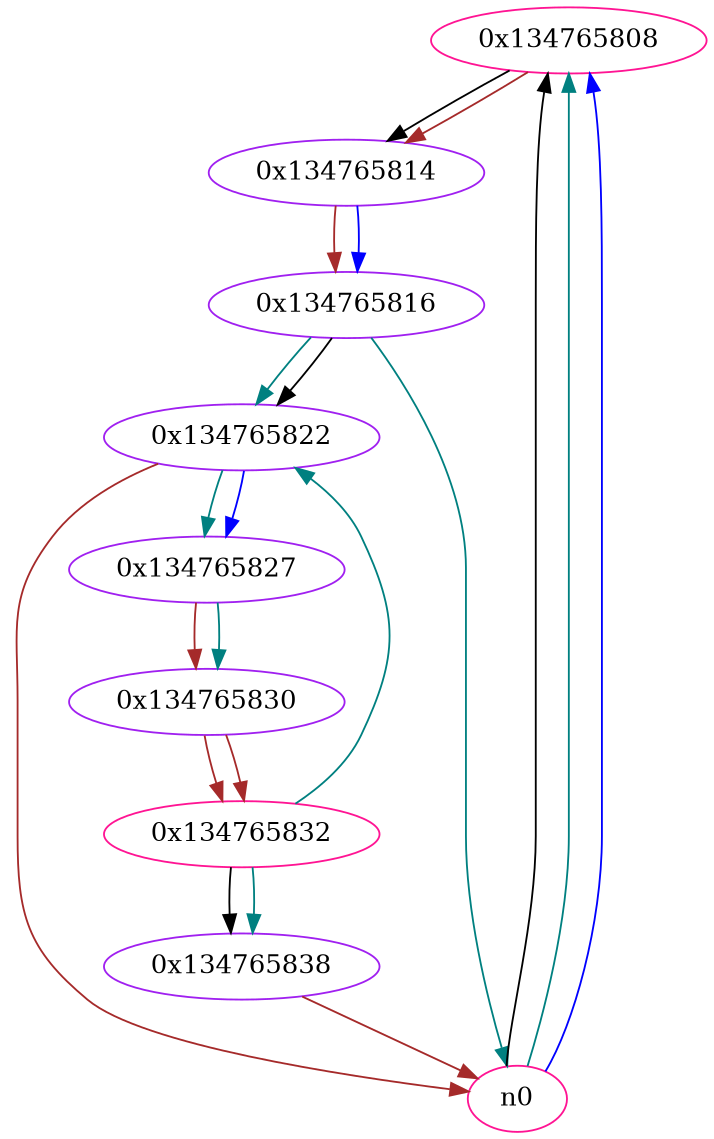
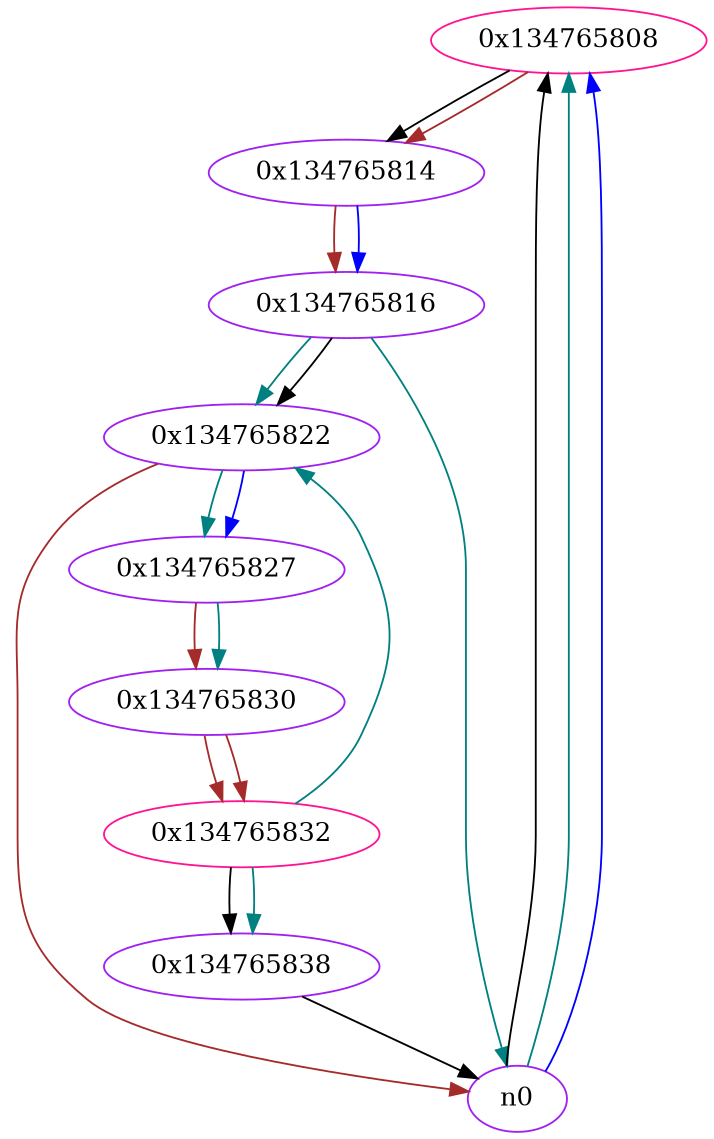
(382, 1034) -> (382, 1034)
(517, 1099) -> (517, 1099)
